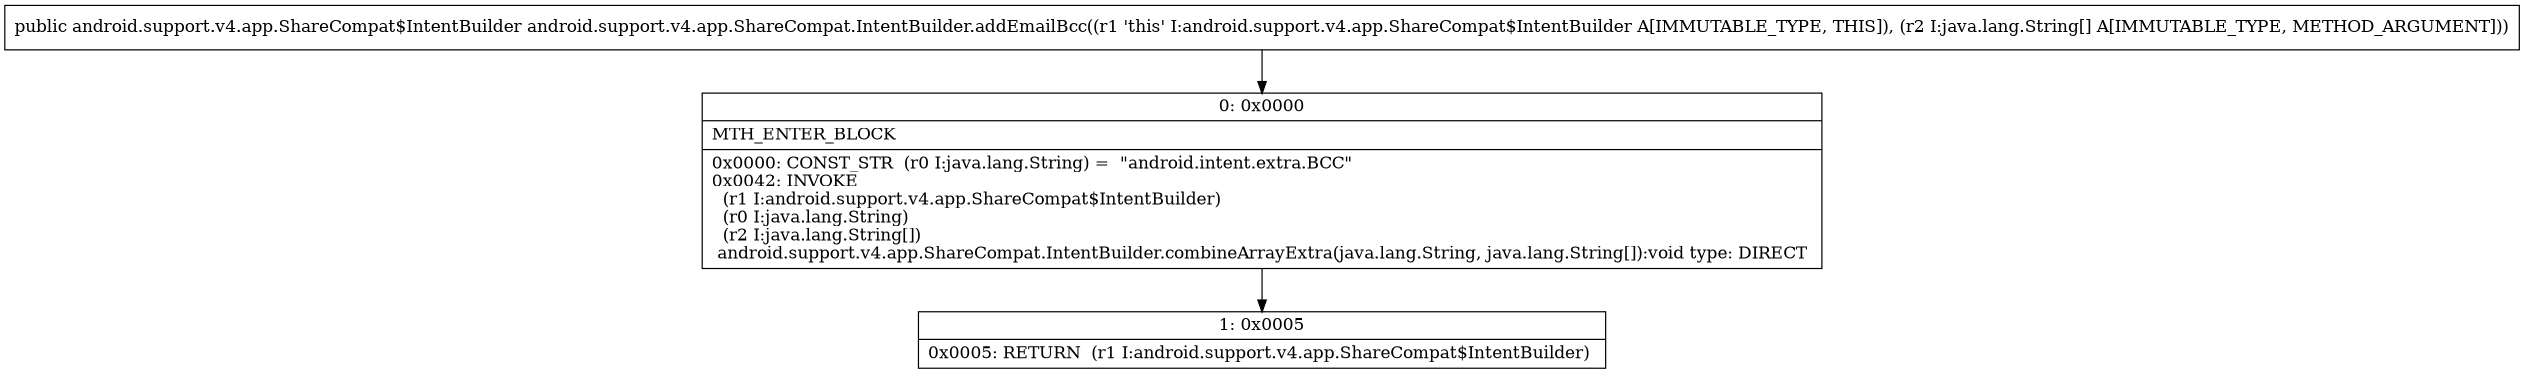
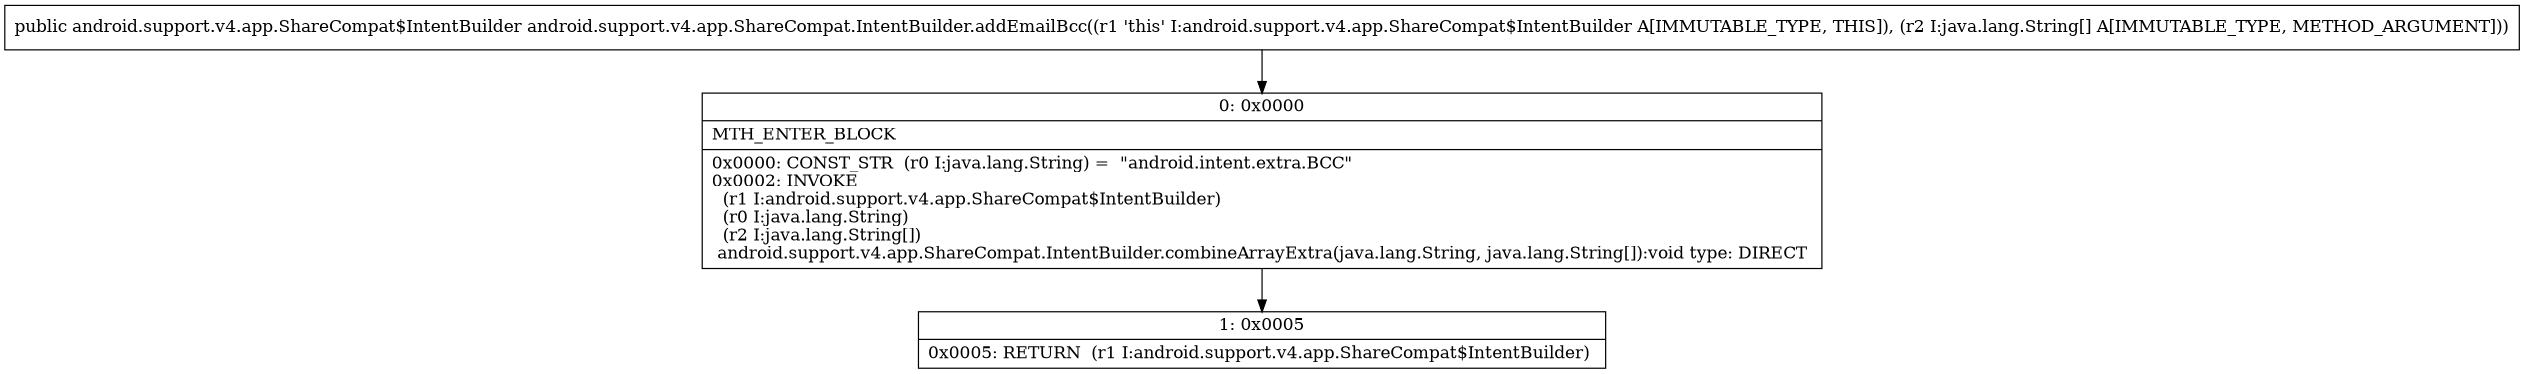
(791, 181) -> (791, 181)
